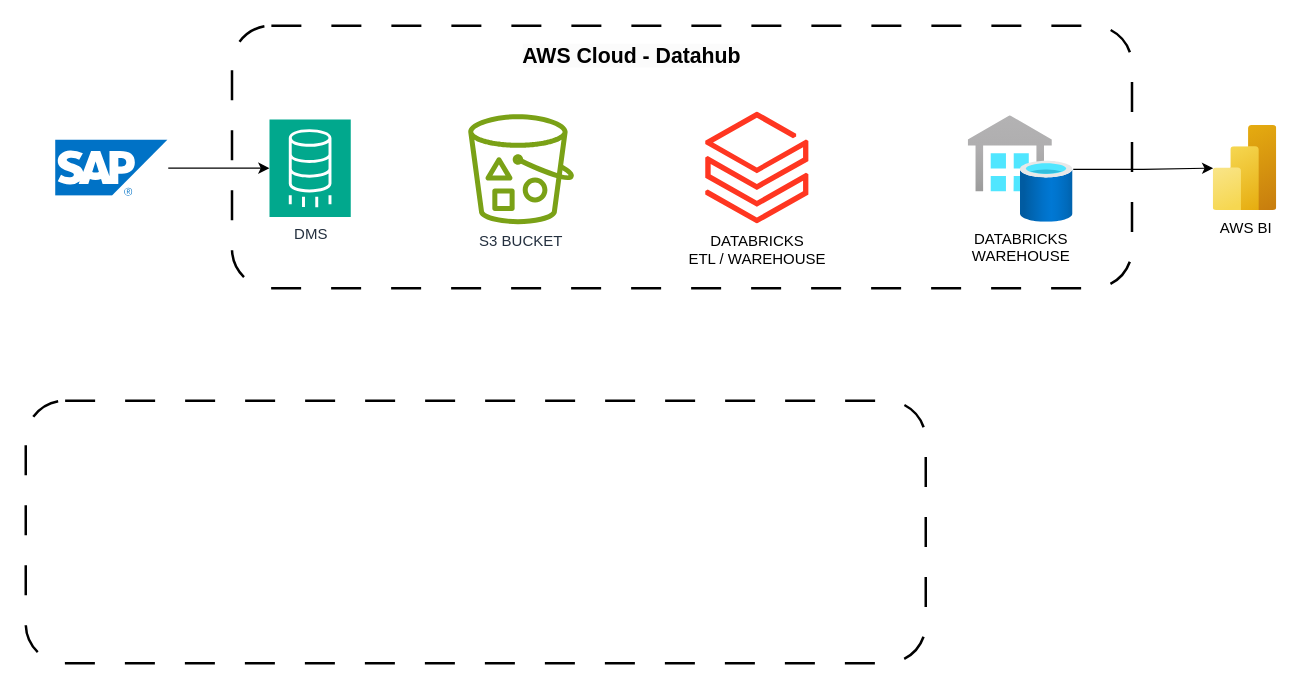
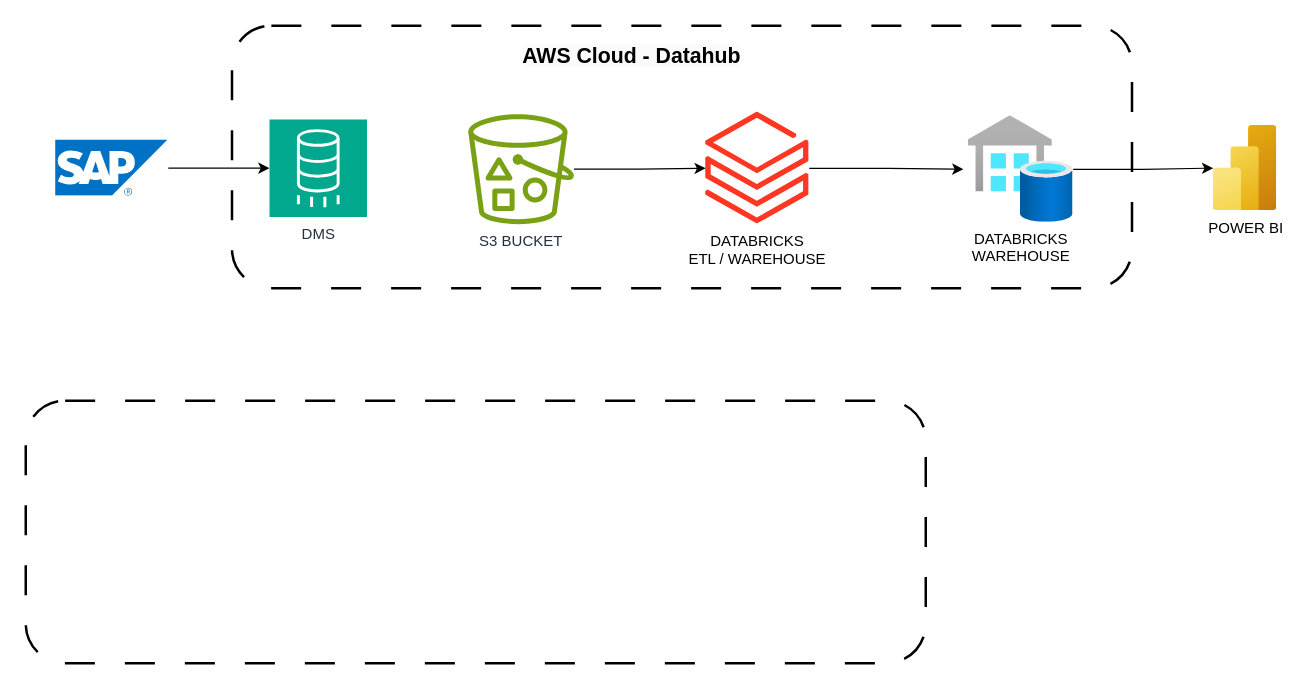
(310, 168) -> (318, 168)
none -> (882, 168)
none -> (636, 169)
(1246, 228) -> (1246, 228)
